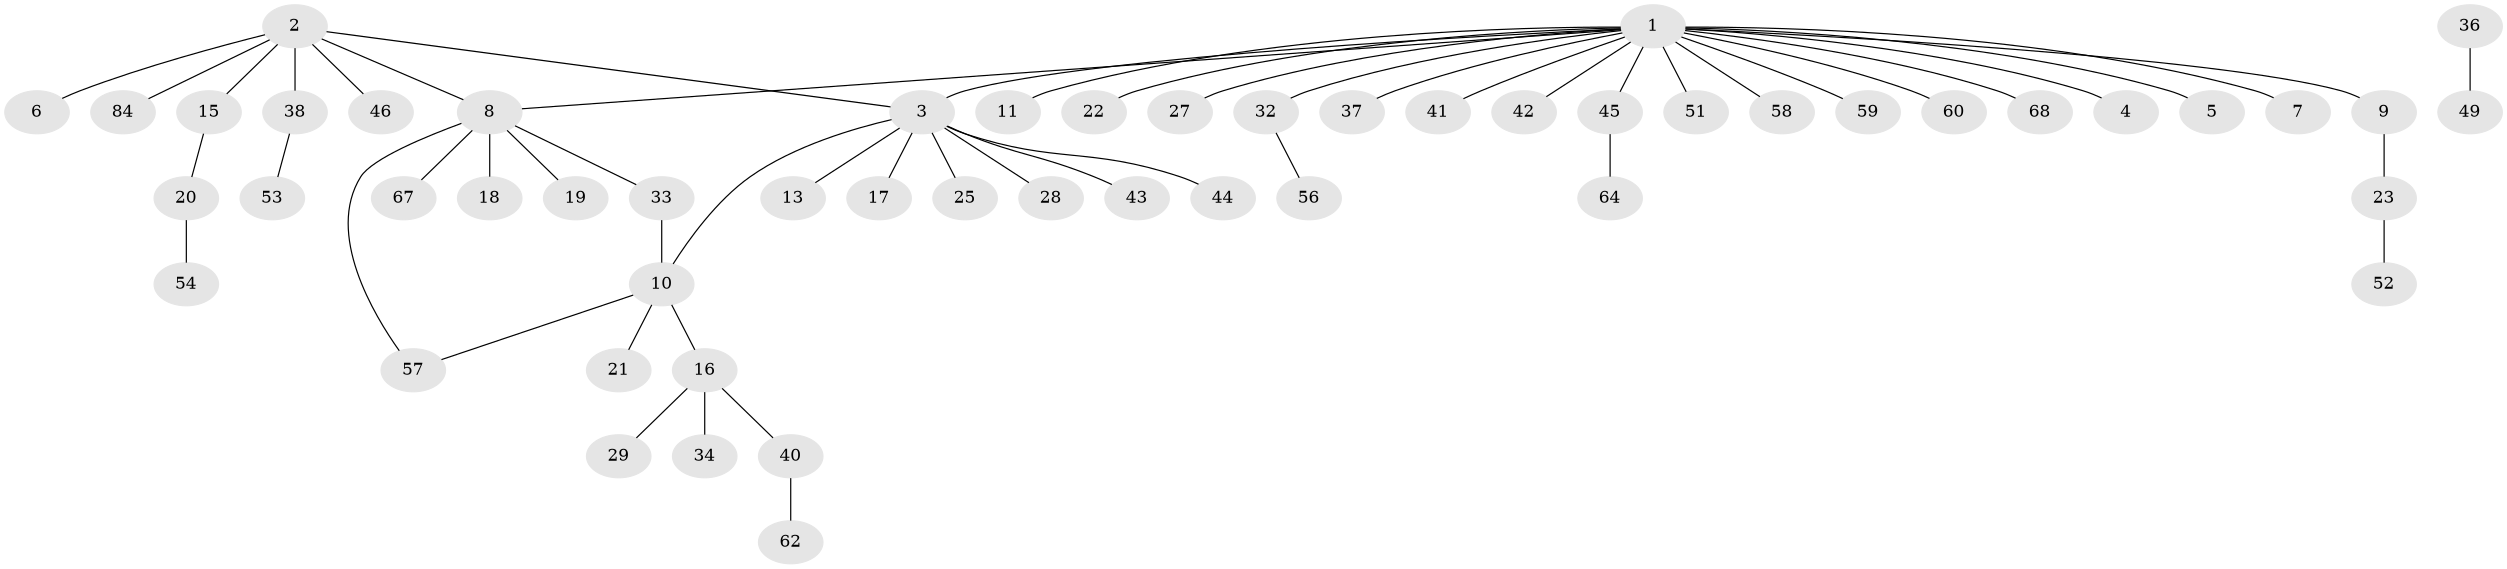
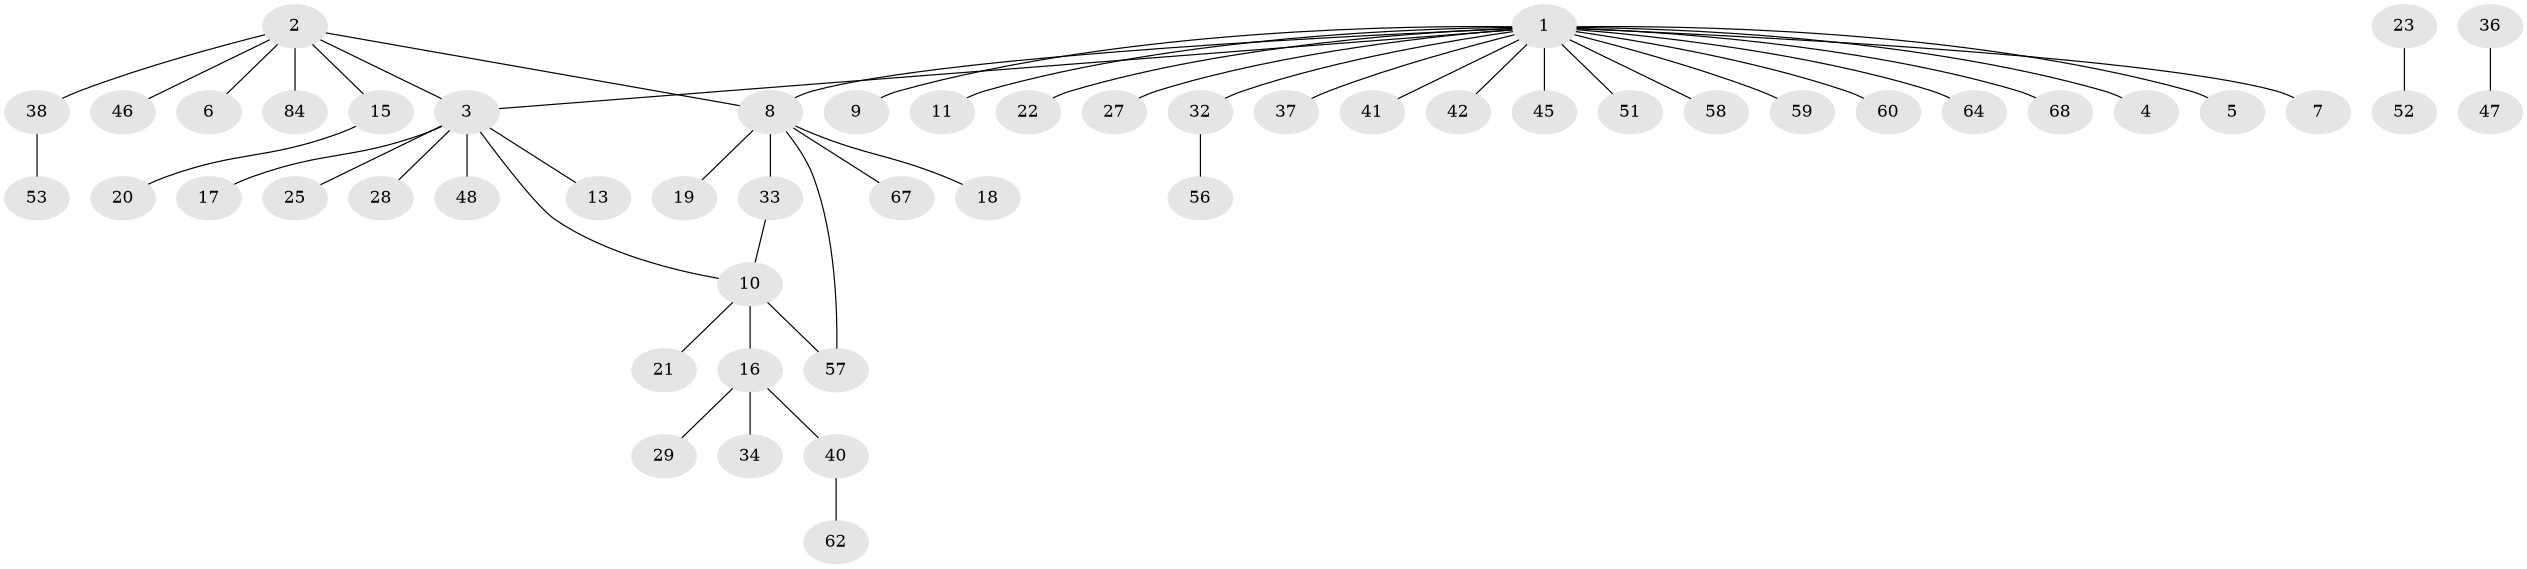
(2470, 112) -> (2490, 112)
(1610, 155) -> (1765, 53)
(2384, 155) -> none
(1137, 198) -> none
(1223, 198) -> (467, 198)
(186, 284) -> none
